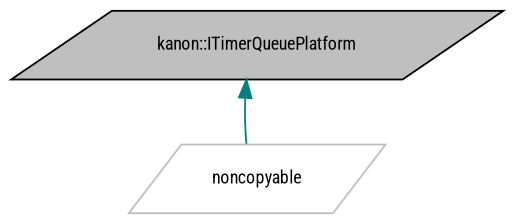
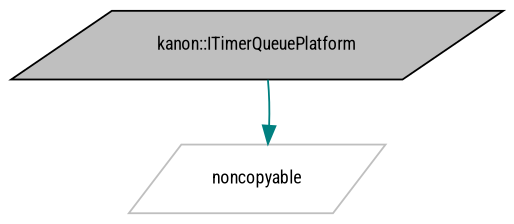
(245, 121) -> (269, 103)
